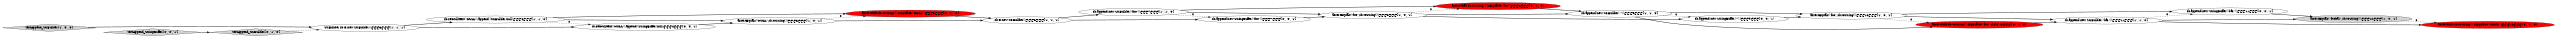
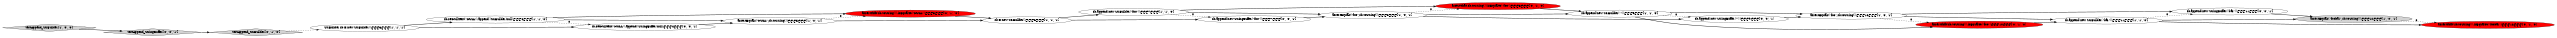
(199, 27) -> (100, 30)
